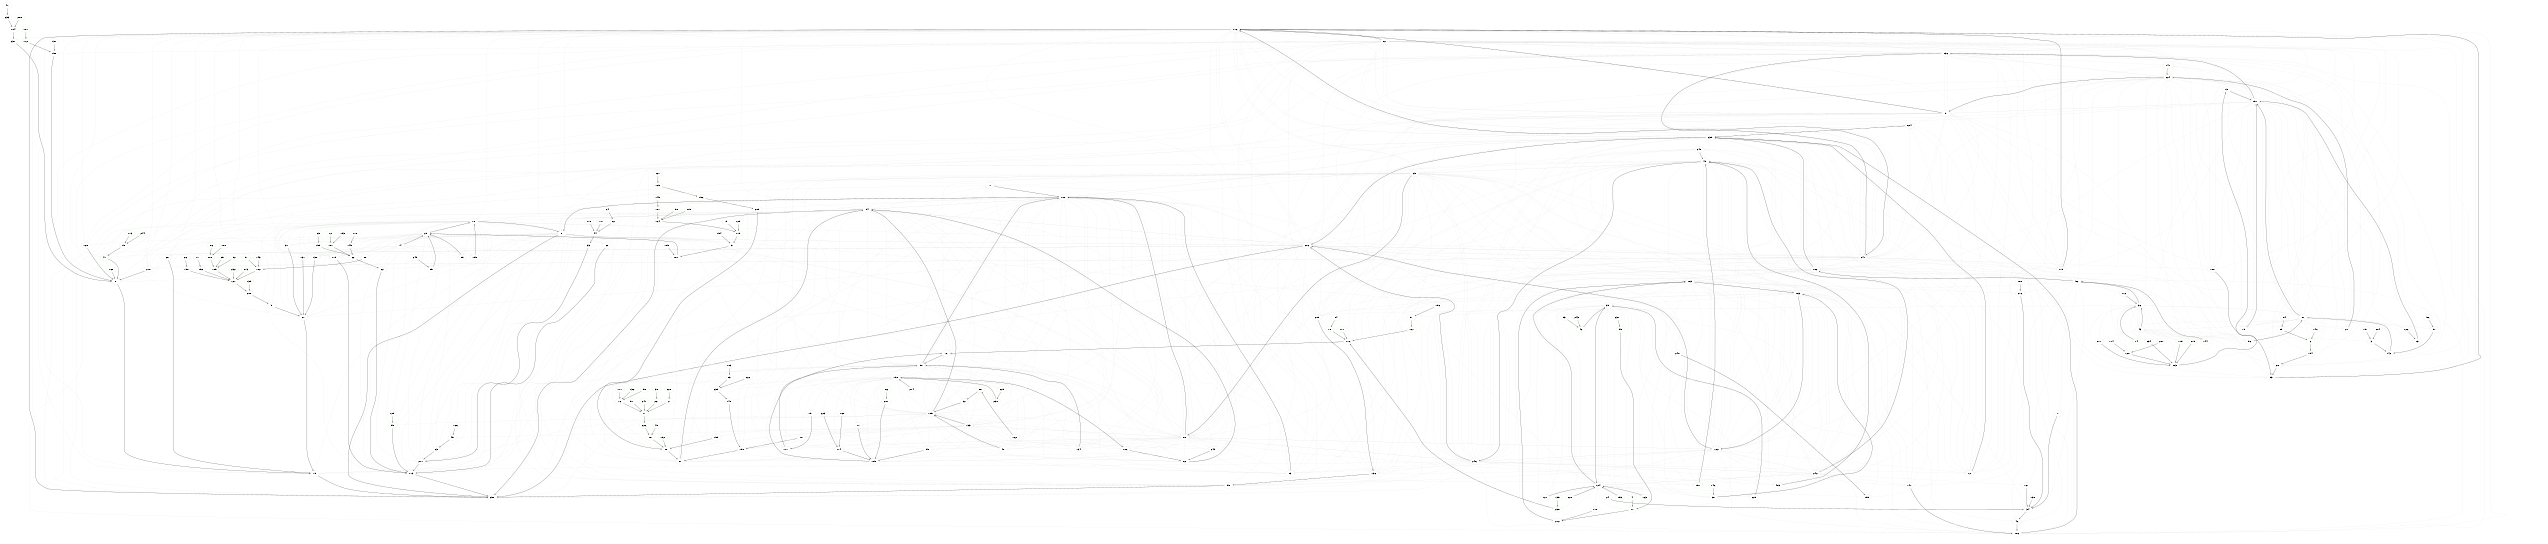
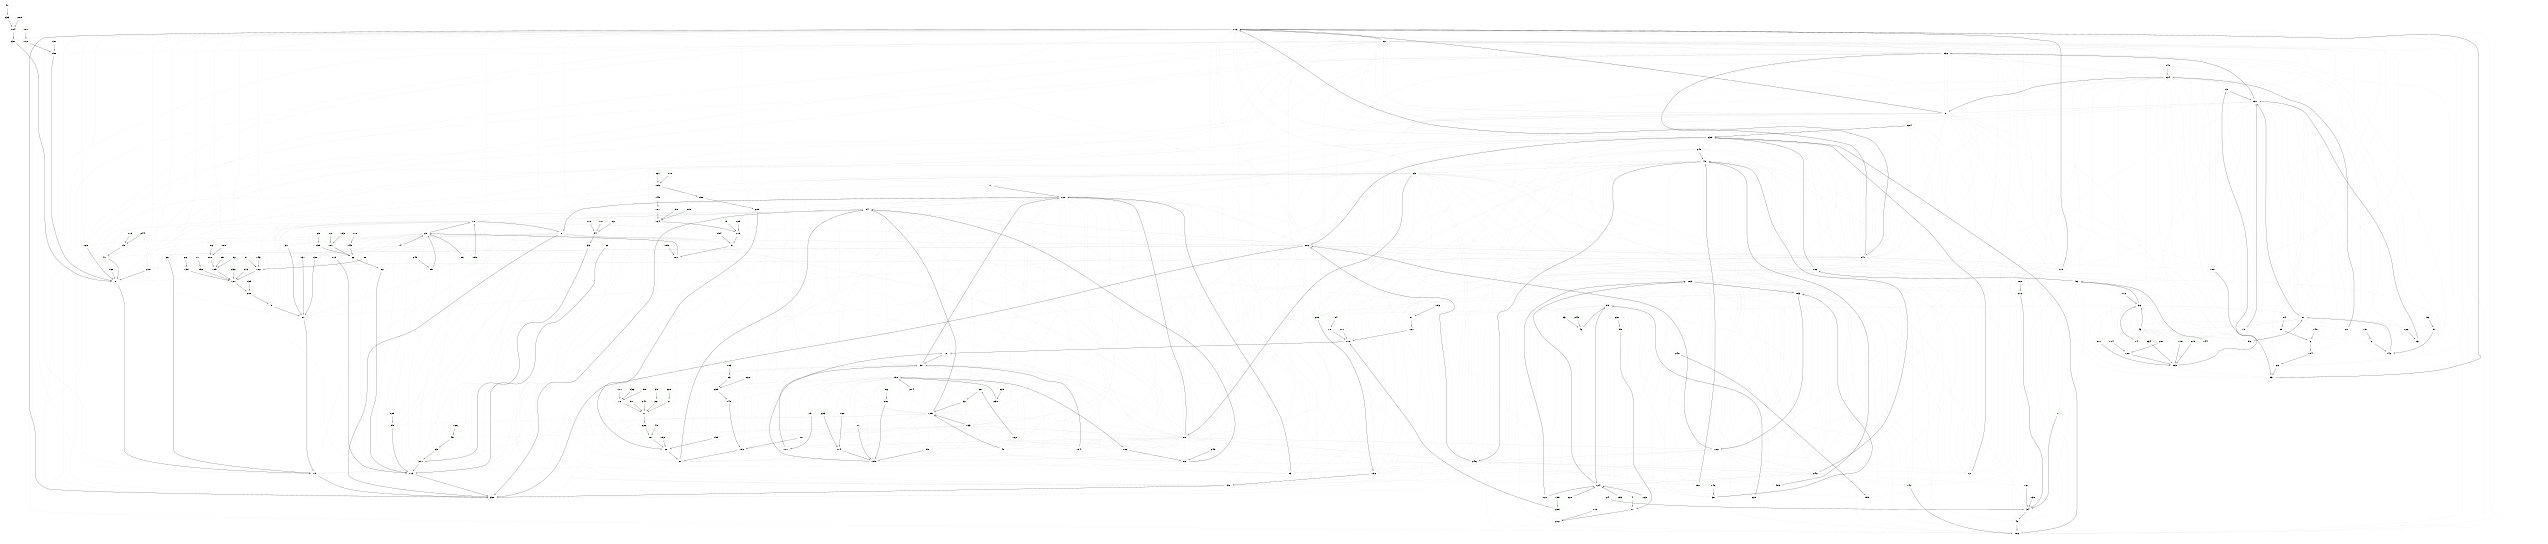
none -> (670, 174)
(608, 209) -> none
(2378, 329) -> none
(1518, 341) -> (1525, 324)
